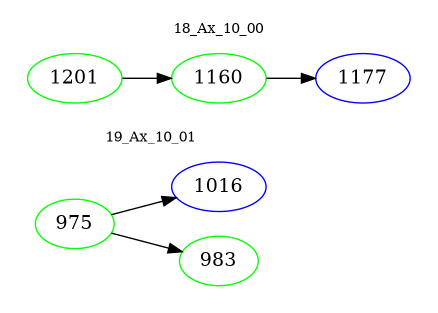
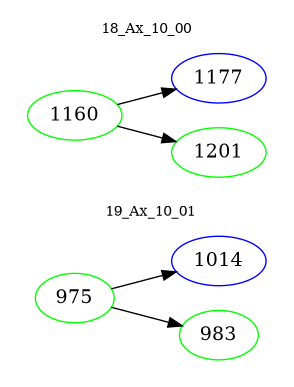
(140, 78) -> (140, 132)
(219, 187) -> (219, 261)
